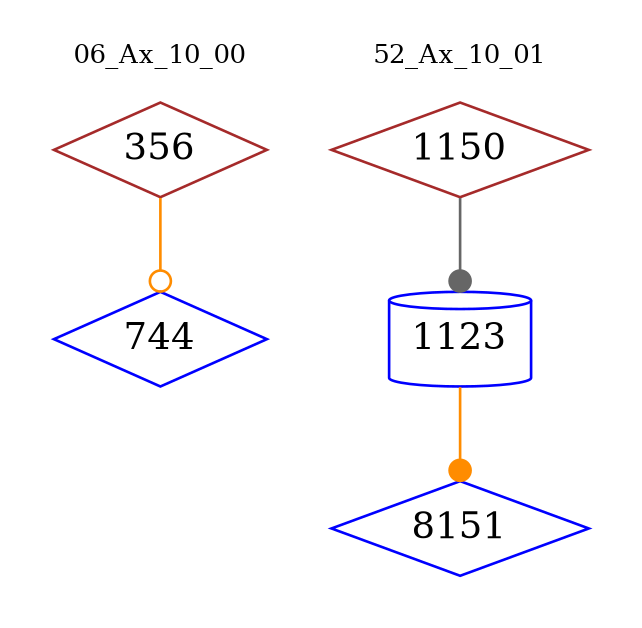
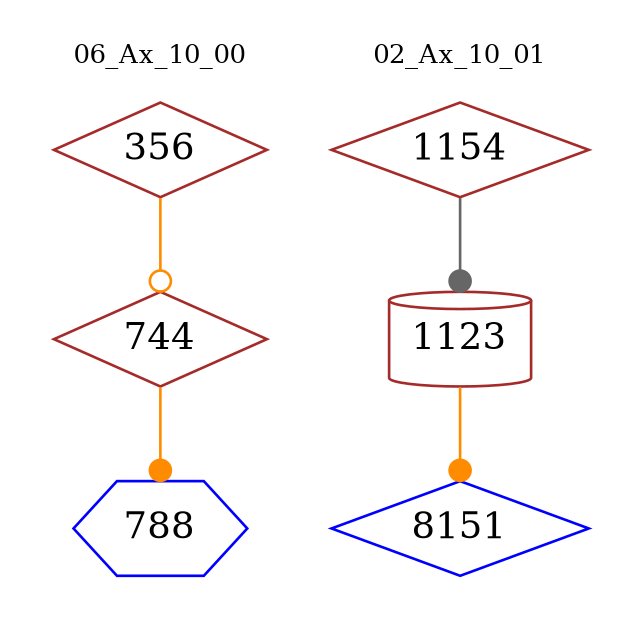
(460, 57) -> (460, 57)
(460, 150) -> (460, 150)
(160, 339) -> (160, 339)
(460, 339) -> (460, 339)
none -> (160, 528)
